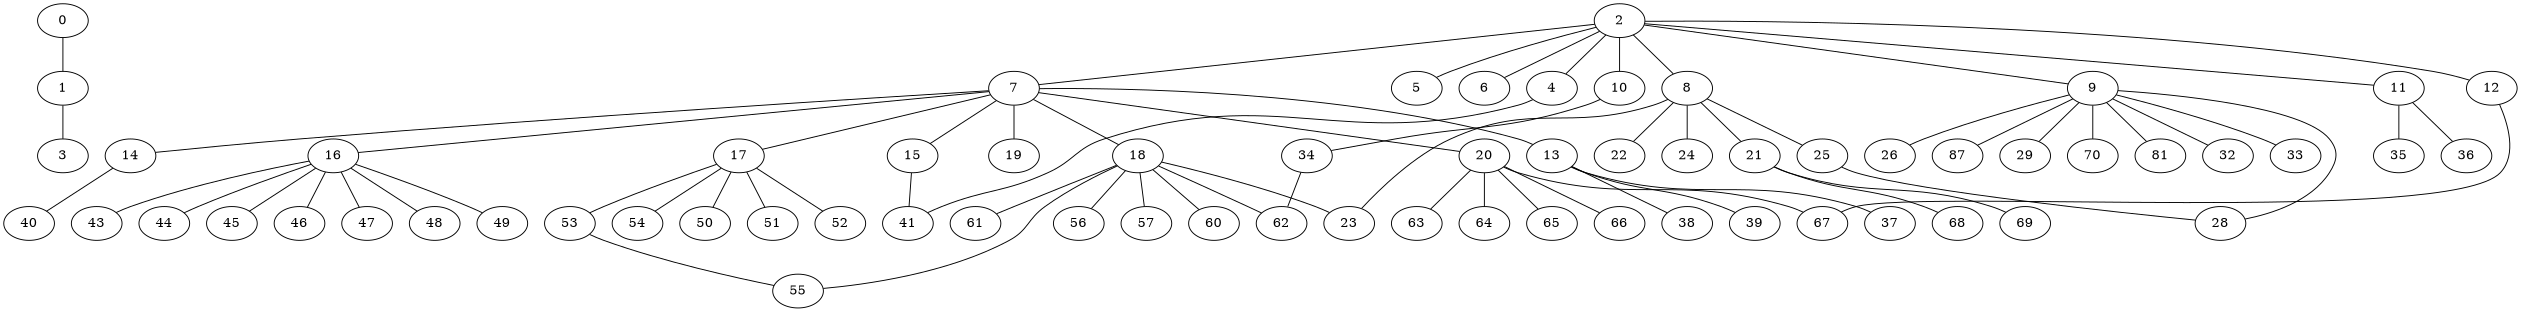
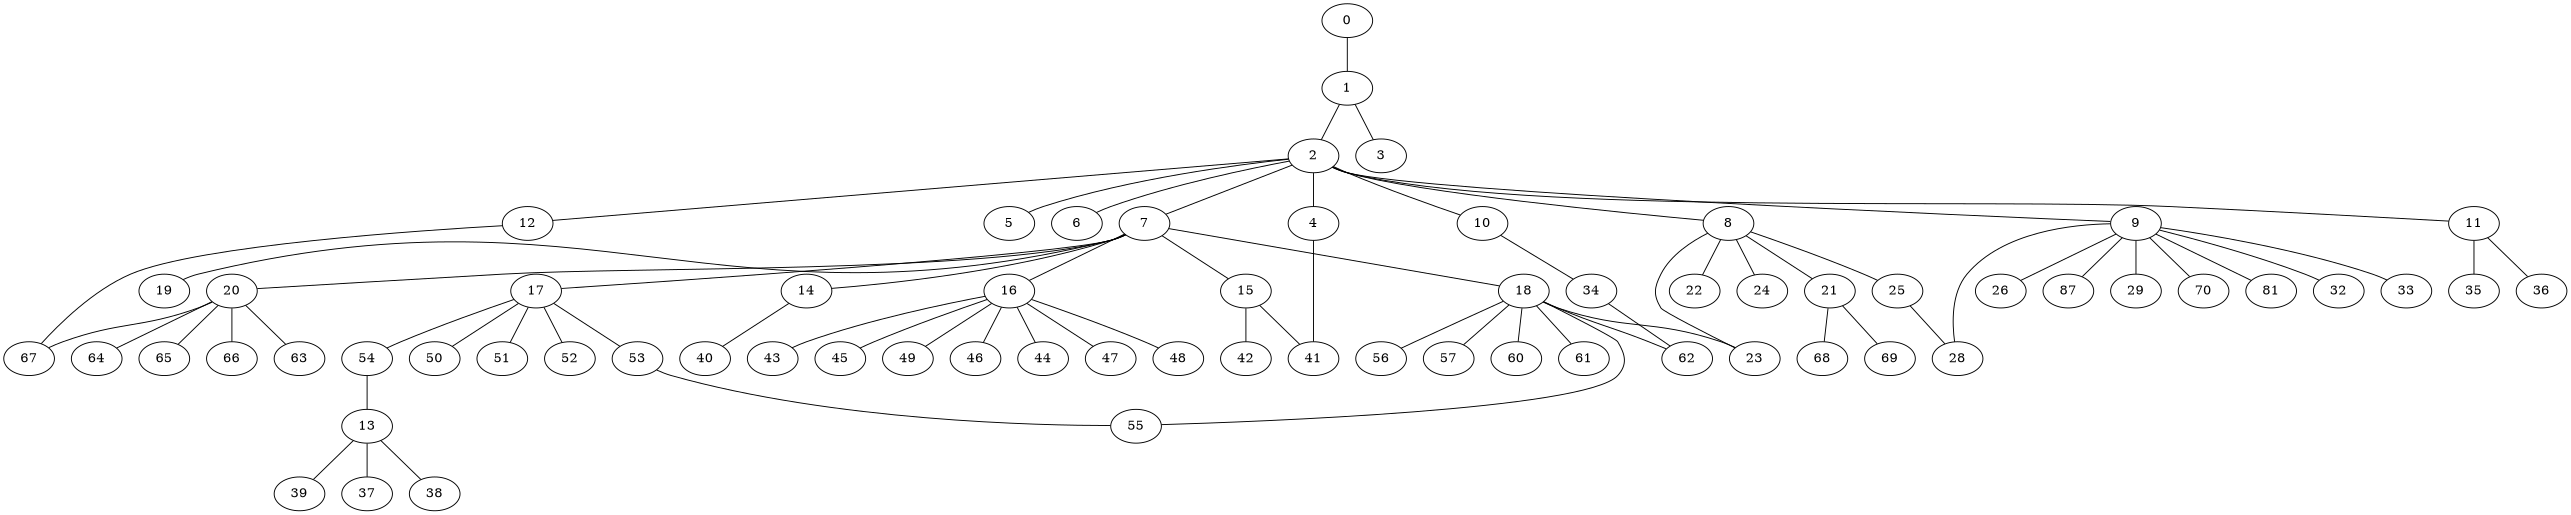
(1288, 99) -> (367, 393)
none -> (1330, 122)
none -> (1246, 359)
